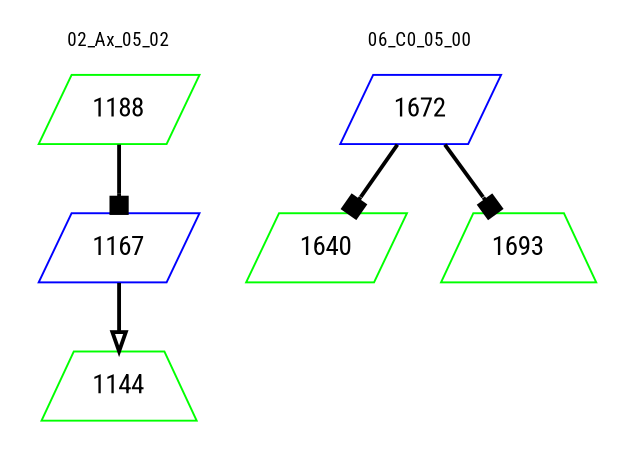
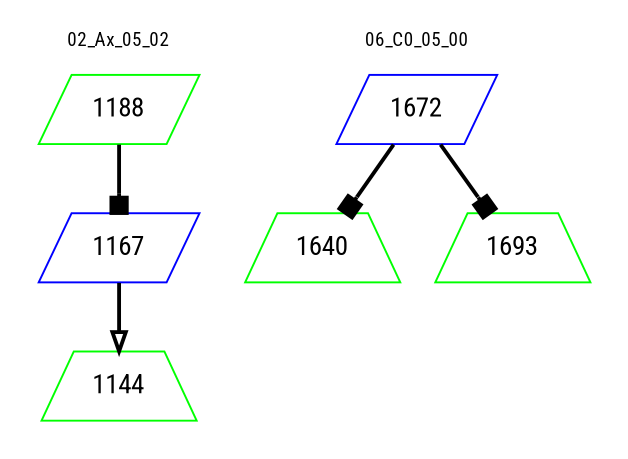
(327, 248) -> (323, 248)
